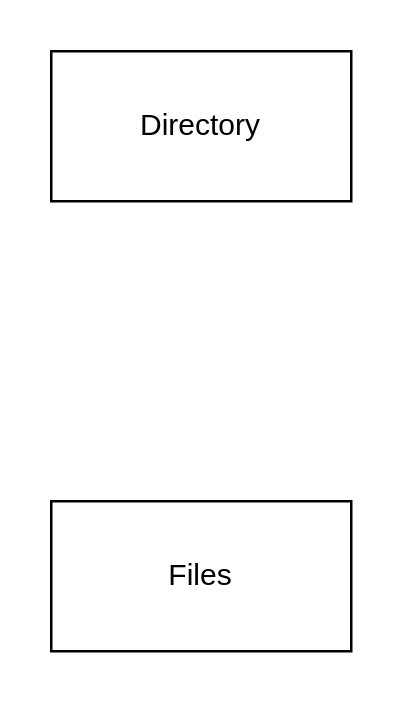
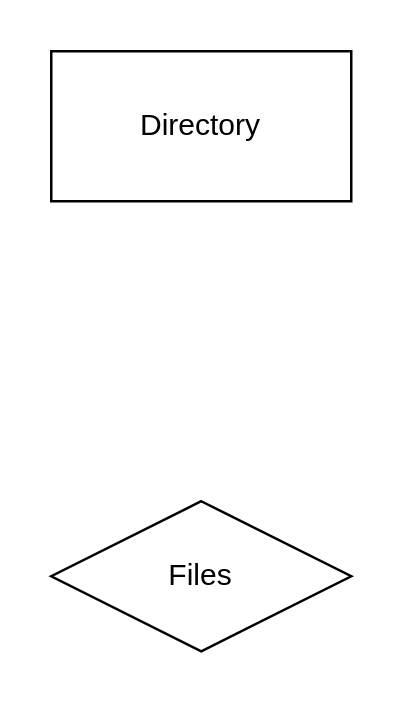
(201, 576) -> (201, 576)
